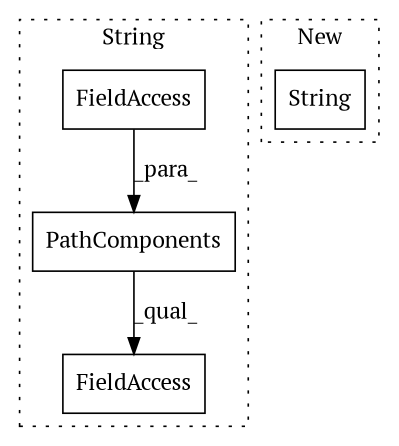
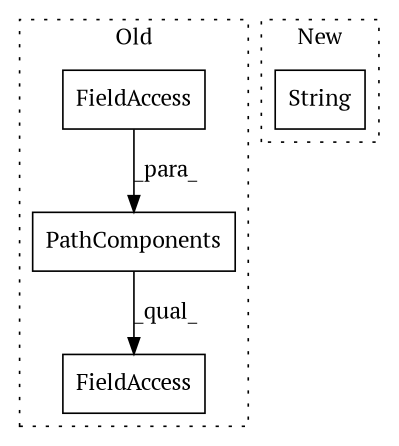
(134, 38) -> (134, 38)
